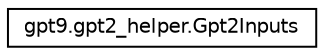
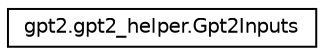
(162, 28) -> (162, 28)
